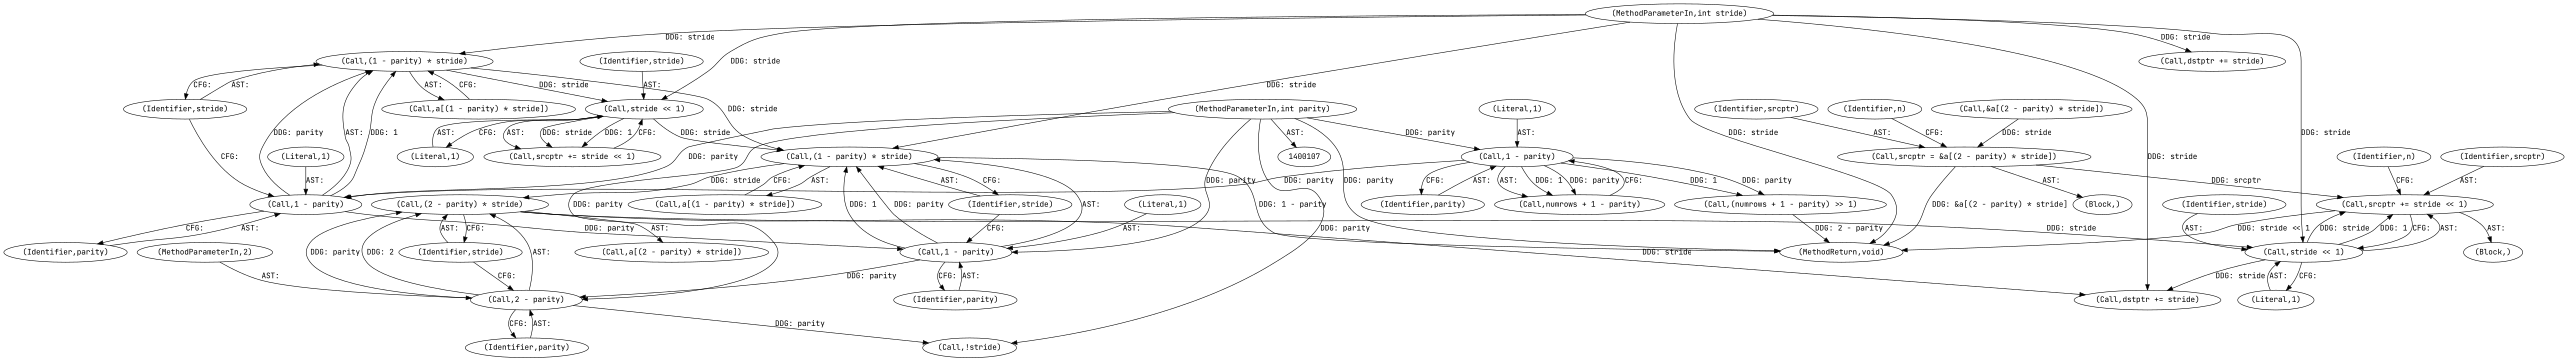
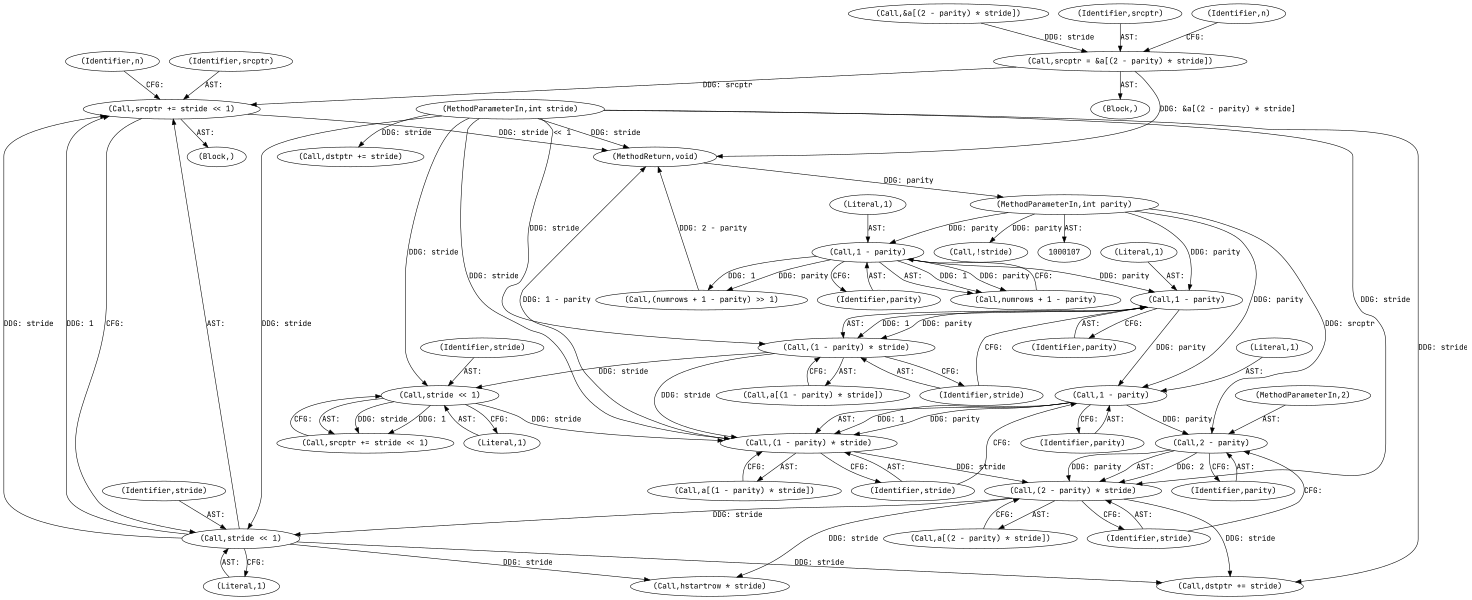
none -> (1263, 133)
(1304, 157) -> (1064, 252)
(598, 205) -> (1350, 324)
(1503, 239) -> (851, 180)
(748, 324) -> none
none -> (995, 511)
none -> (710, 586)
